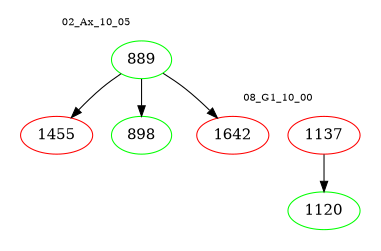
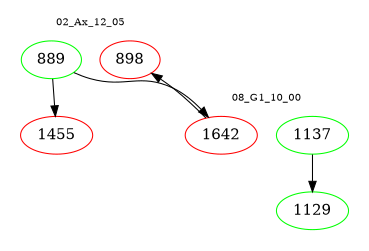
(96, 23) -> (91, 23)
(142, 92) -> (184, 97)
(142, 135) -> (130, 60)
(324, 135) -> (312, 135)
(324, 211) -> (312, 211)
